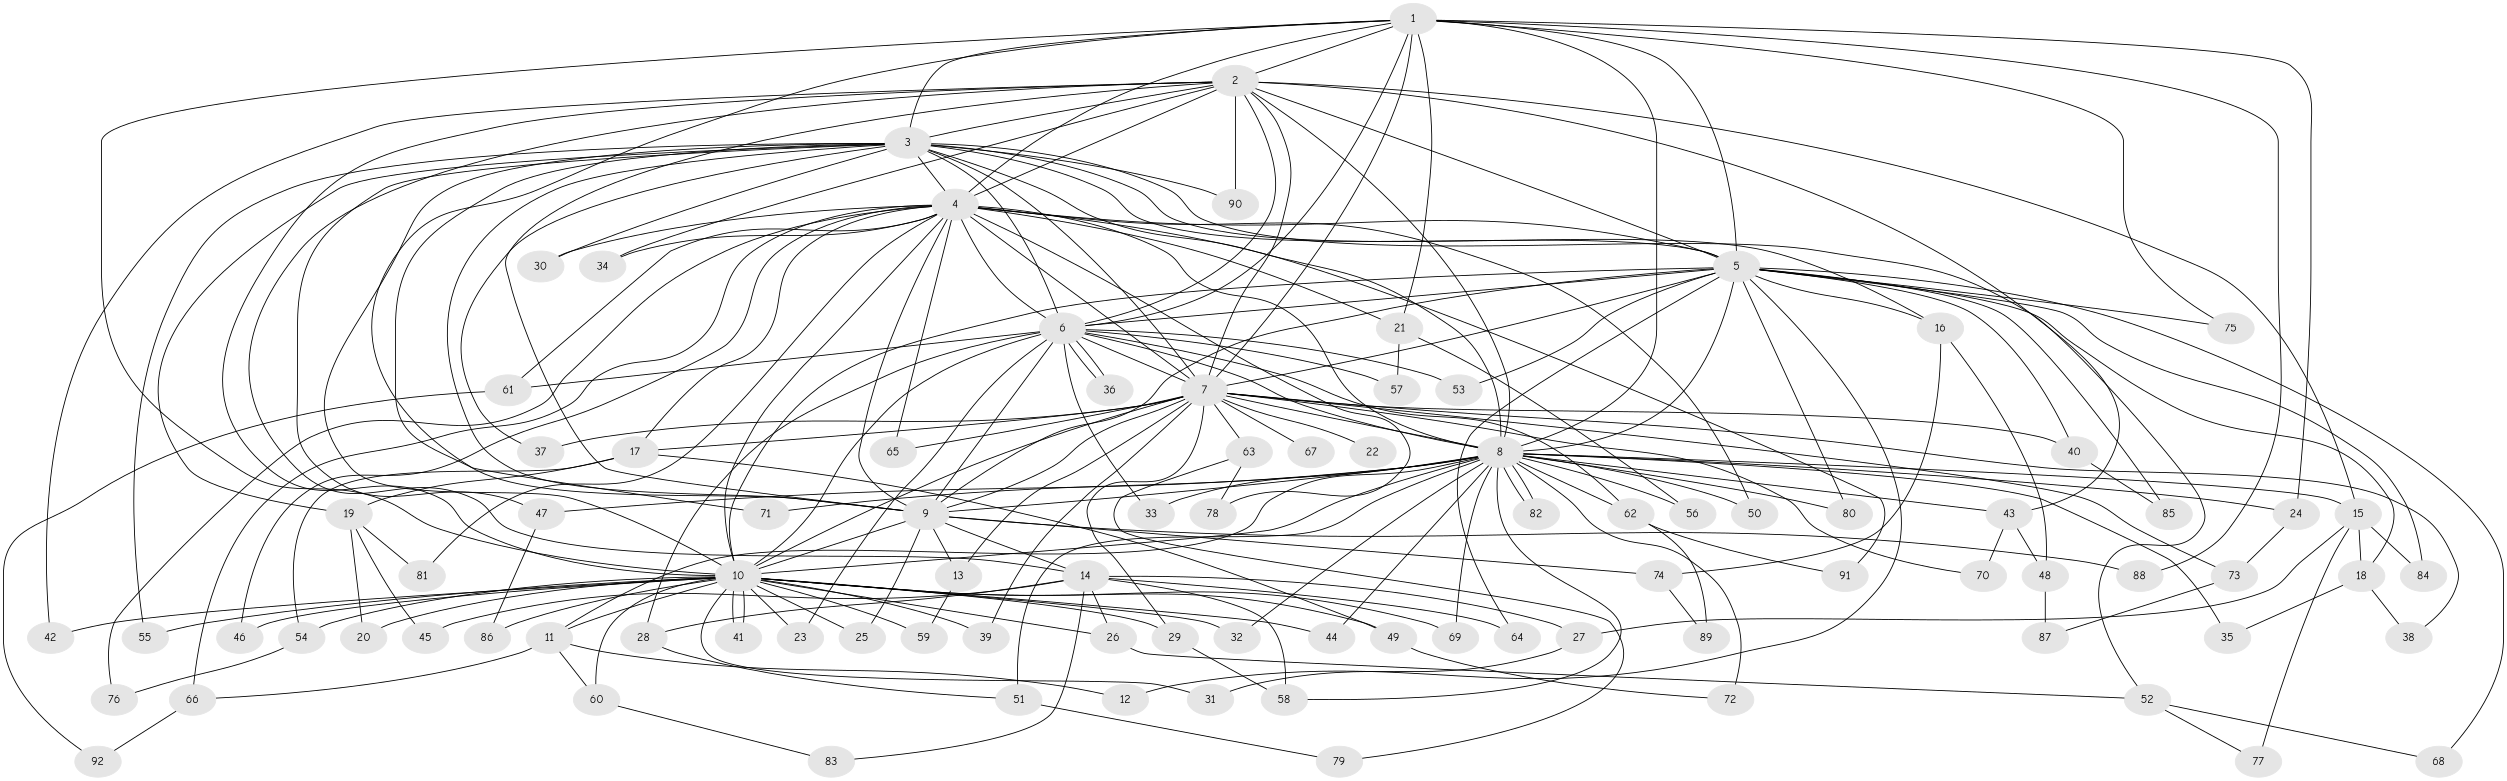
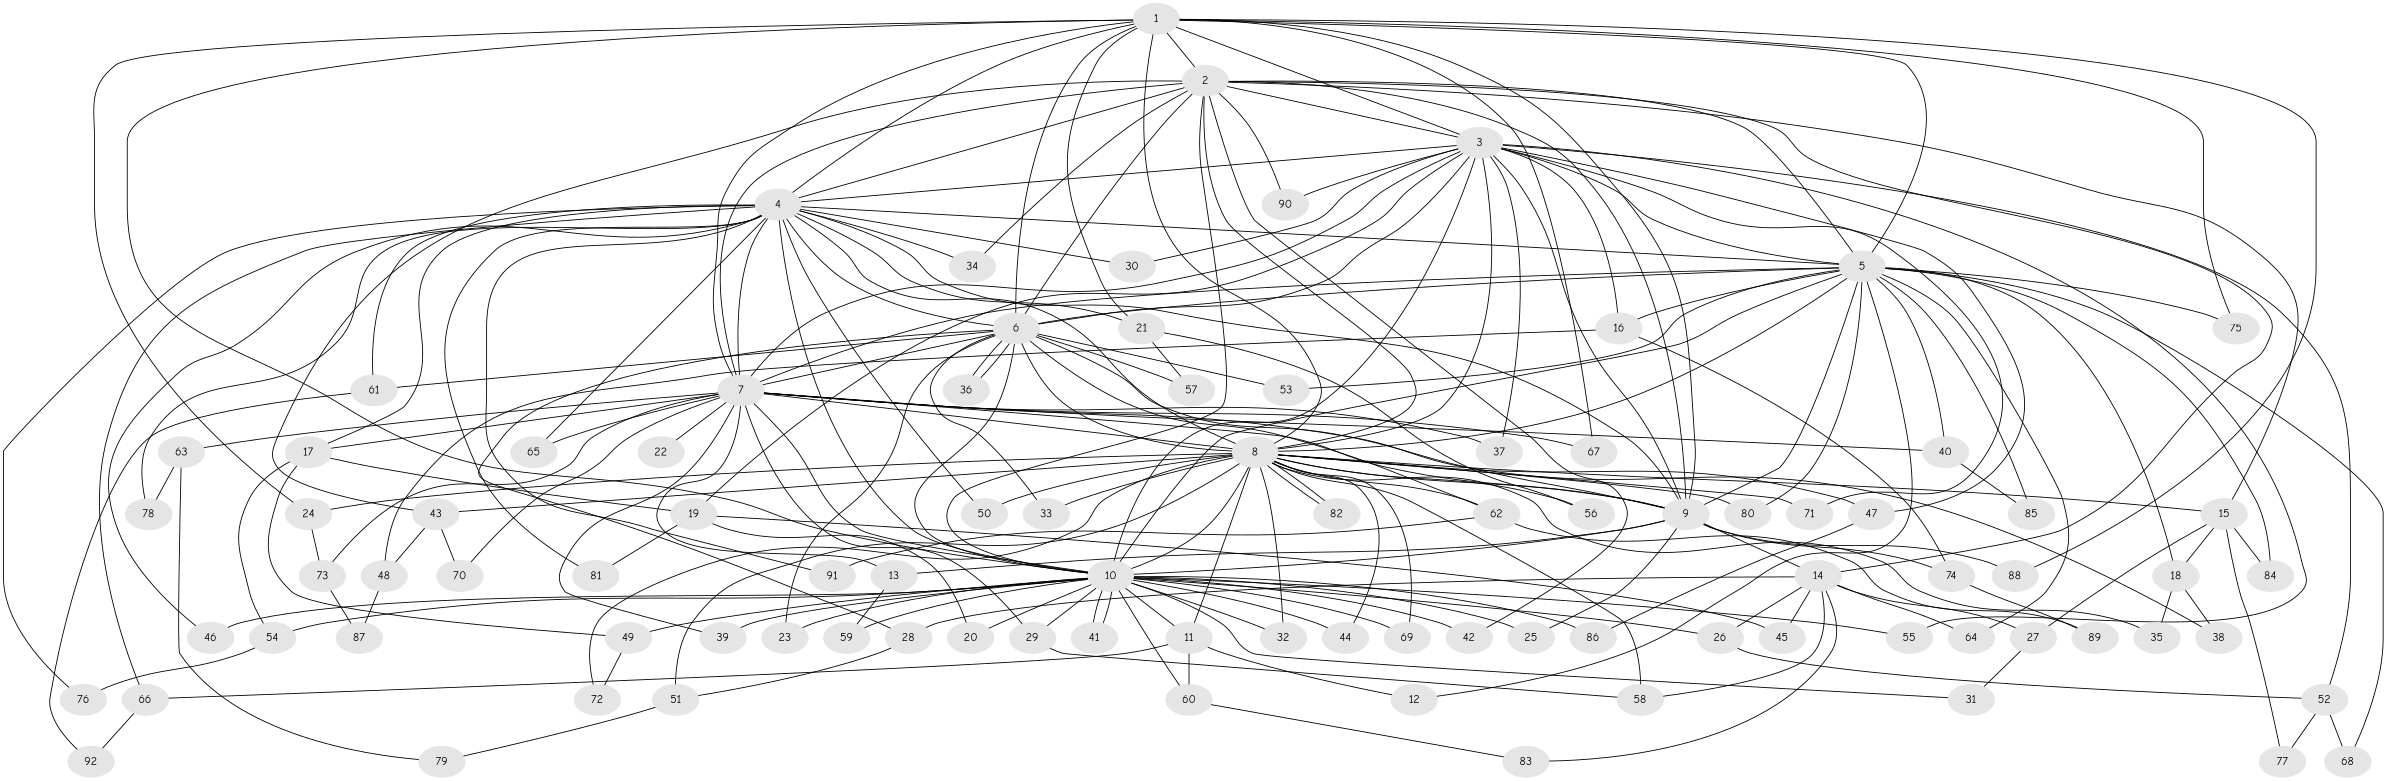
none -> (1498, 116)
